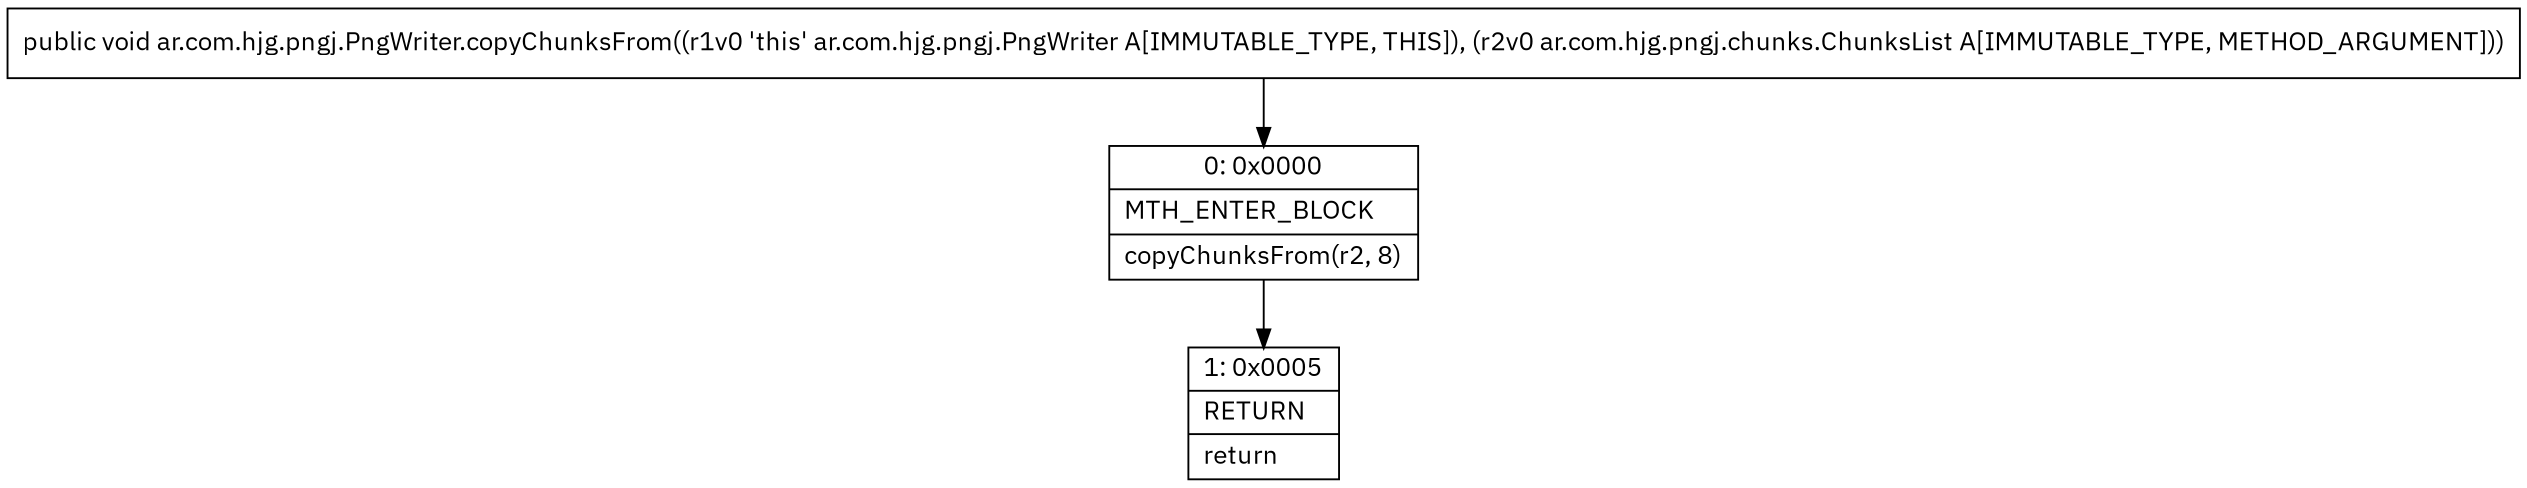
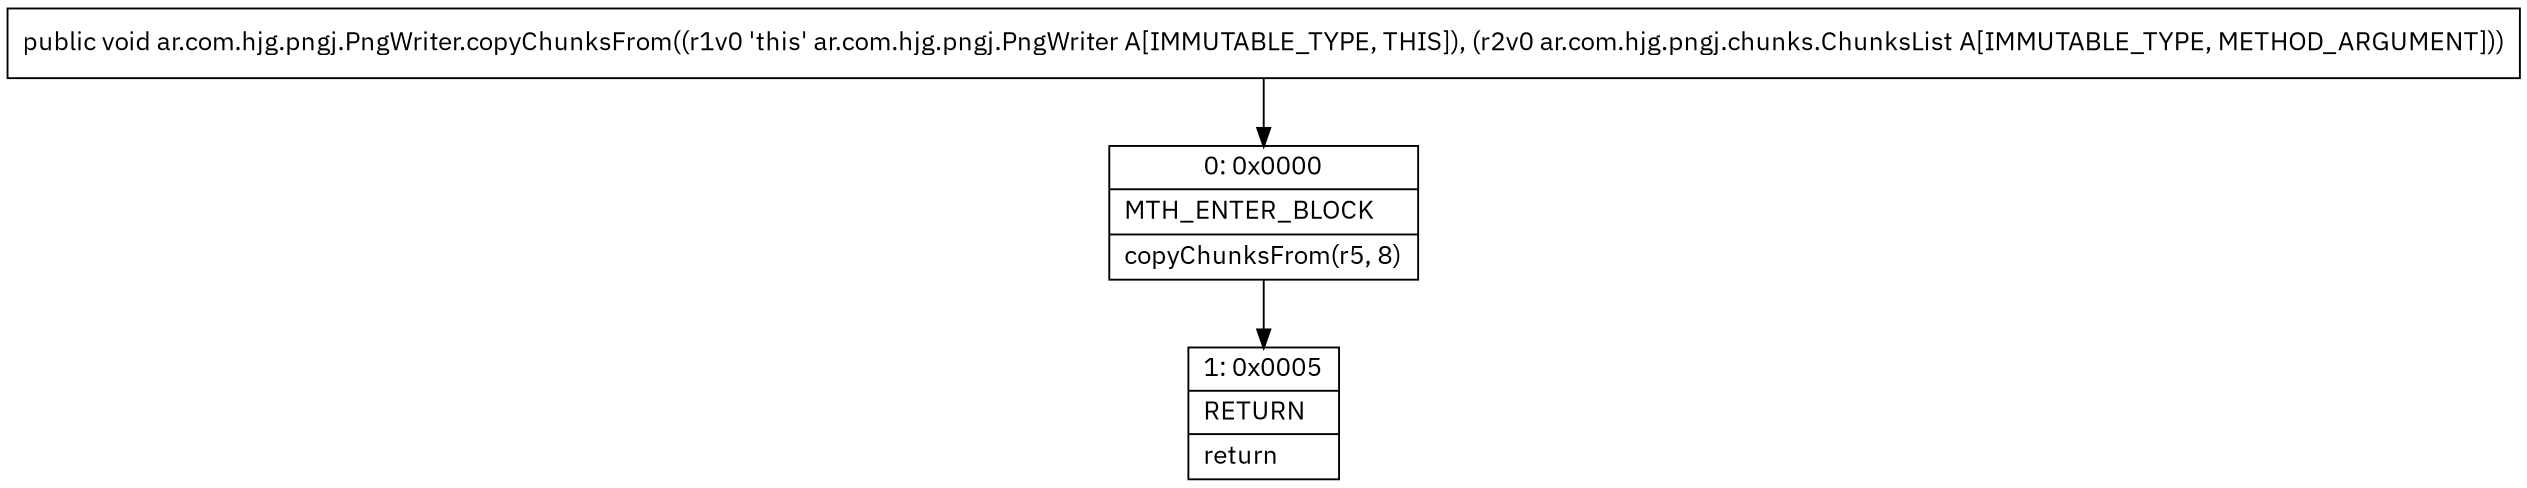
(1264, 256) -> (1264, 256)
